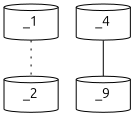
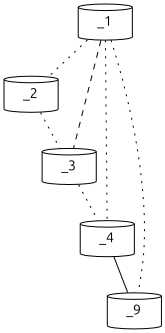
none -> (106, 130)
none -> (140, 165)
none -> (69, 166)
